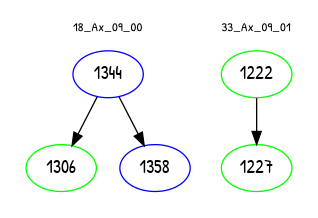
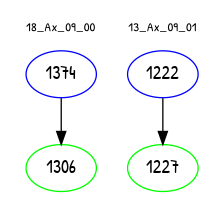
(257, 28) -> (163, 28)
(108, 74) -> (61, 74)
(257, 74) -> (163, 74)
(155, 168) -> none
